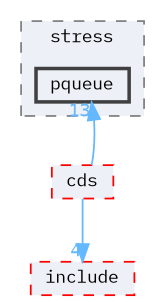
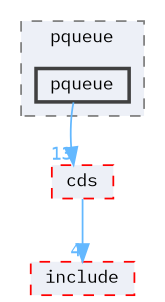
(83, 38) -> (83, 38)
(94, 143) -> (71, 127)
